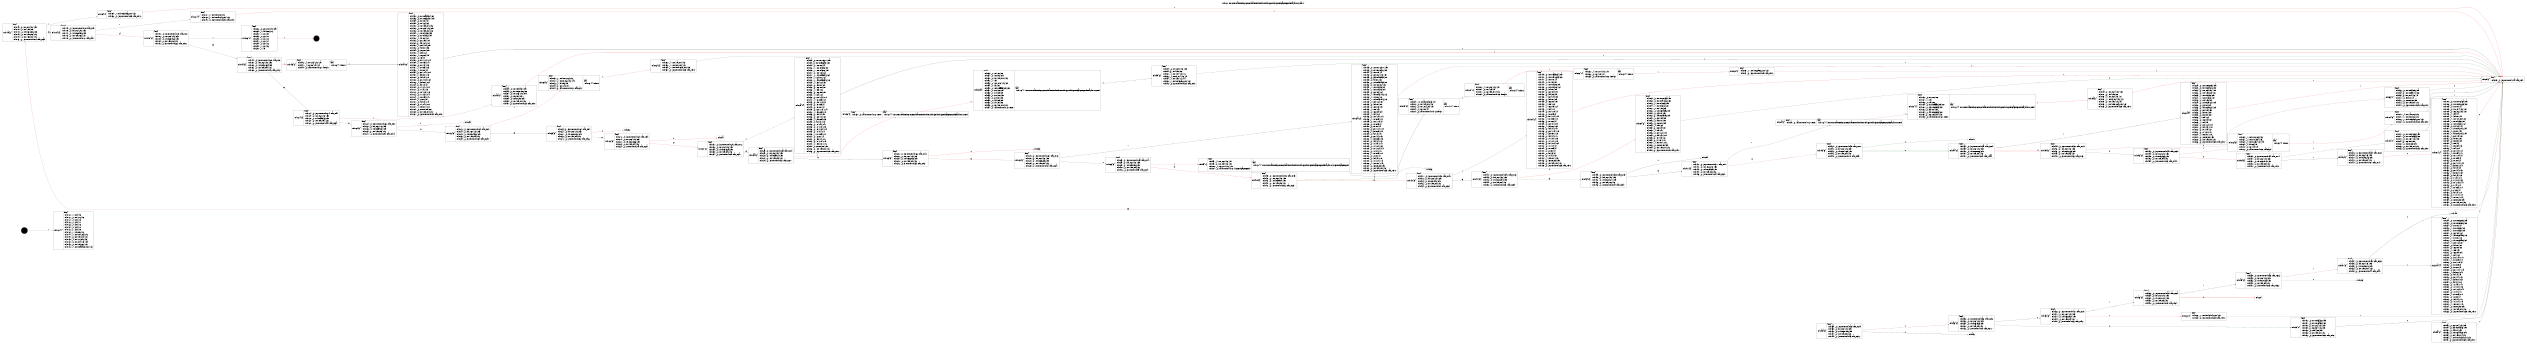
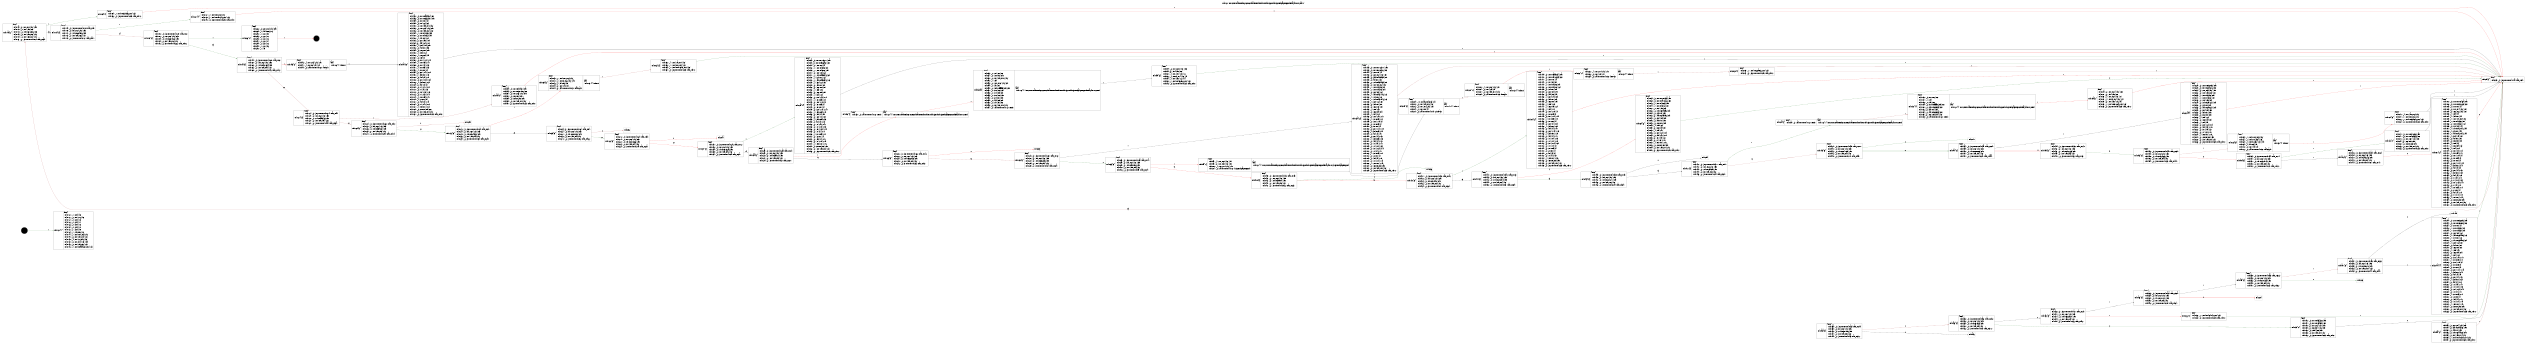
(2407, 98) -> none
